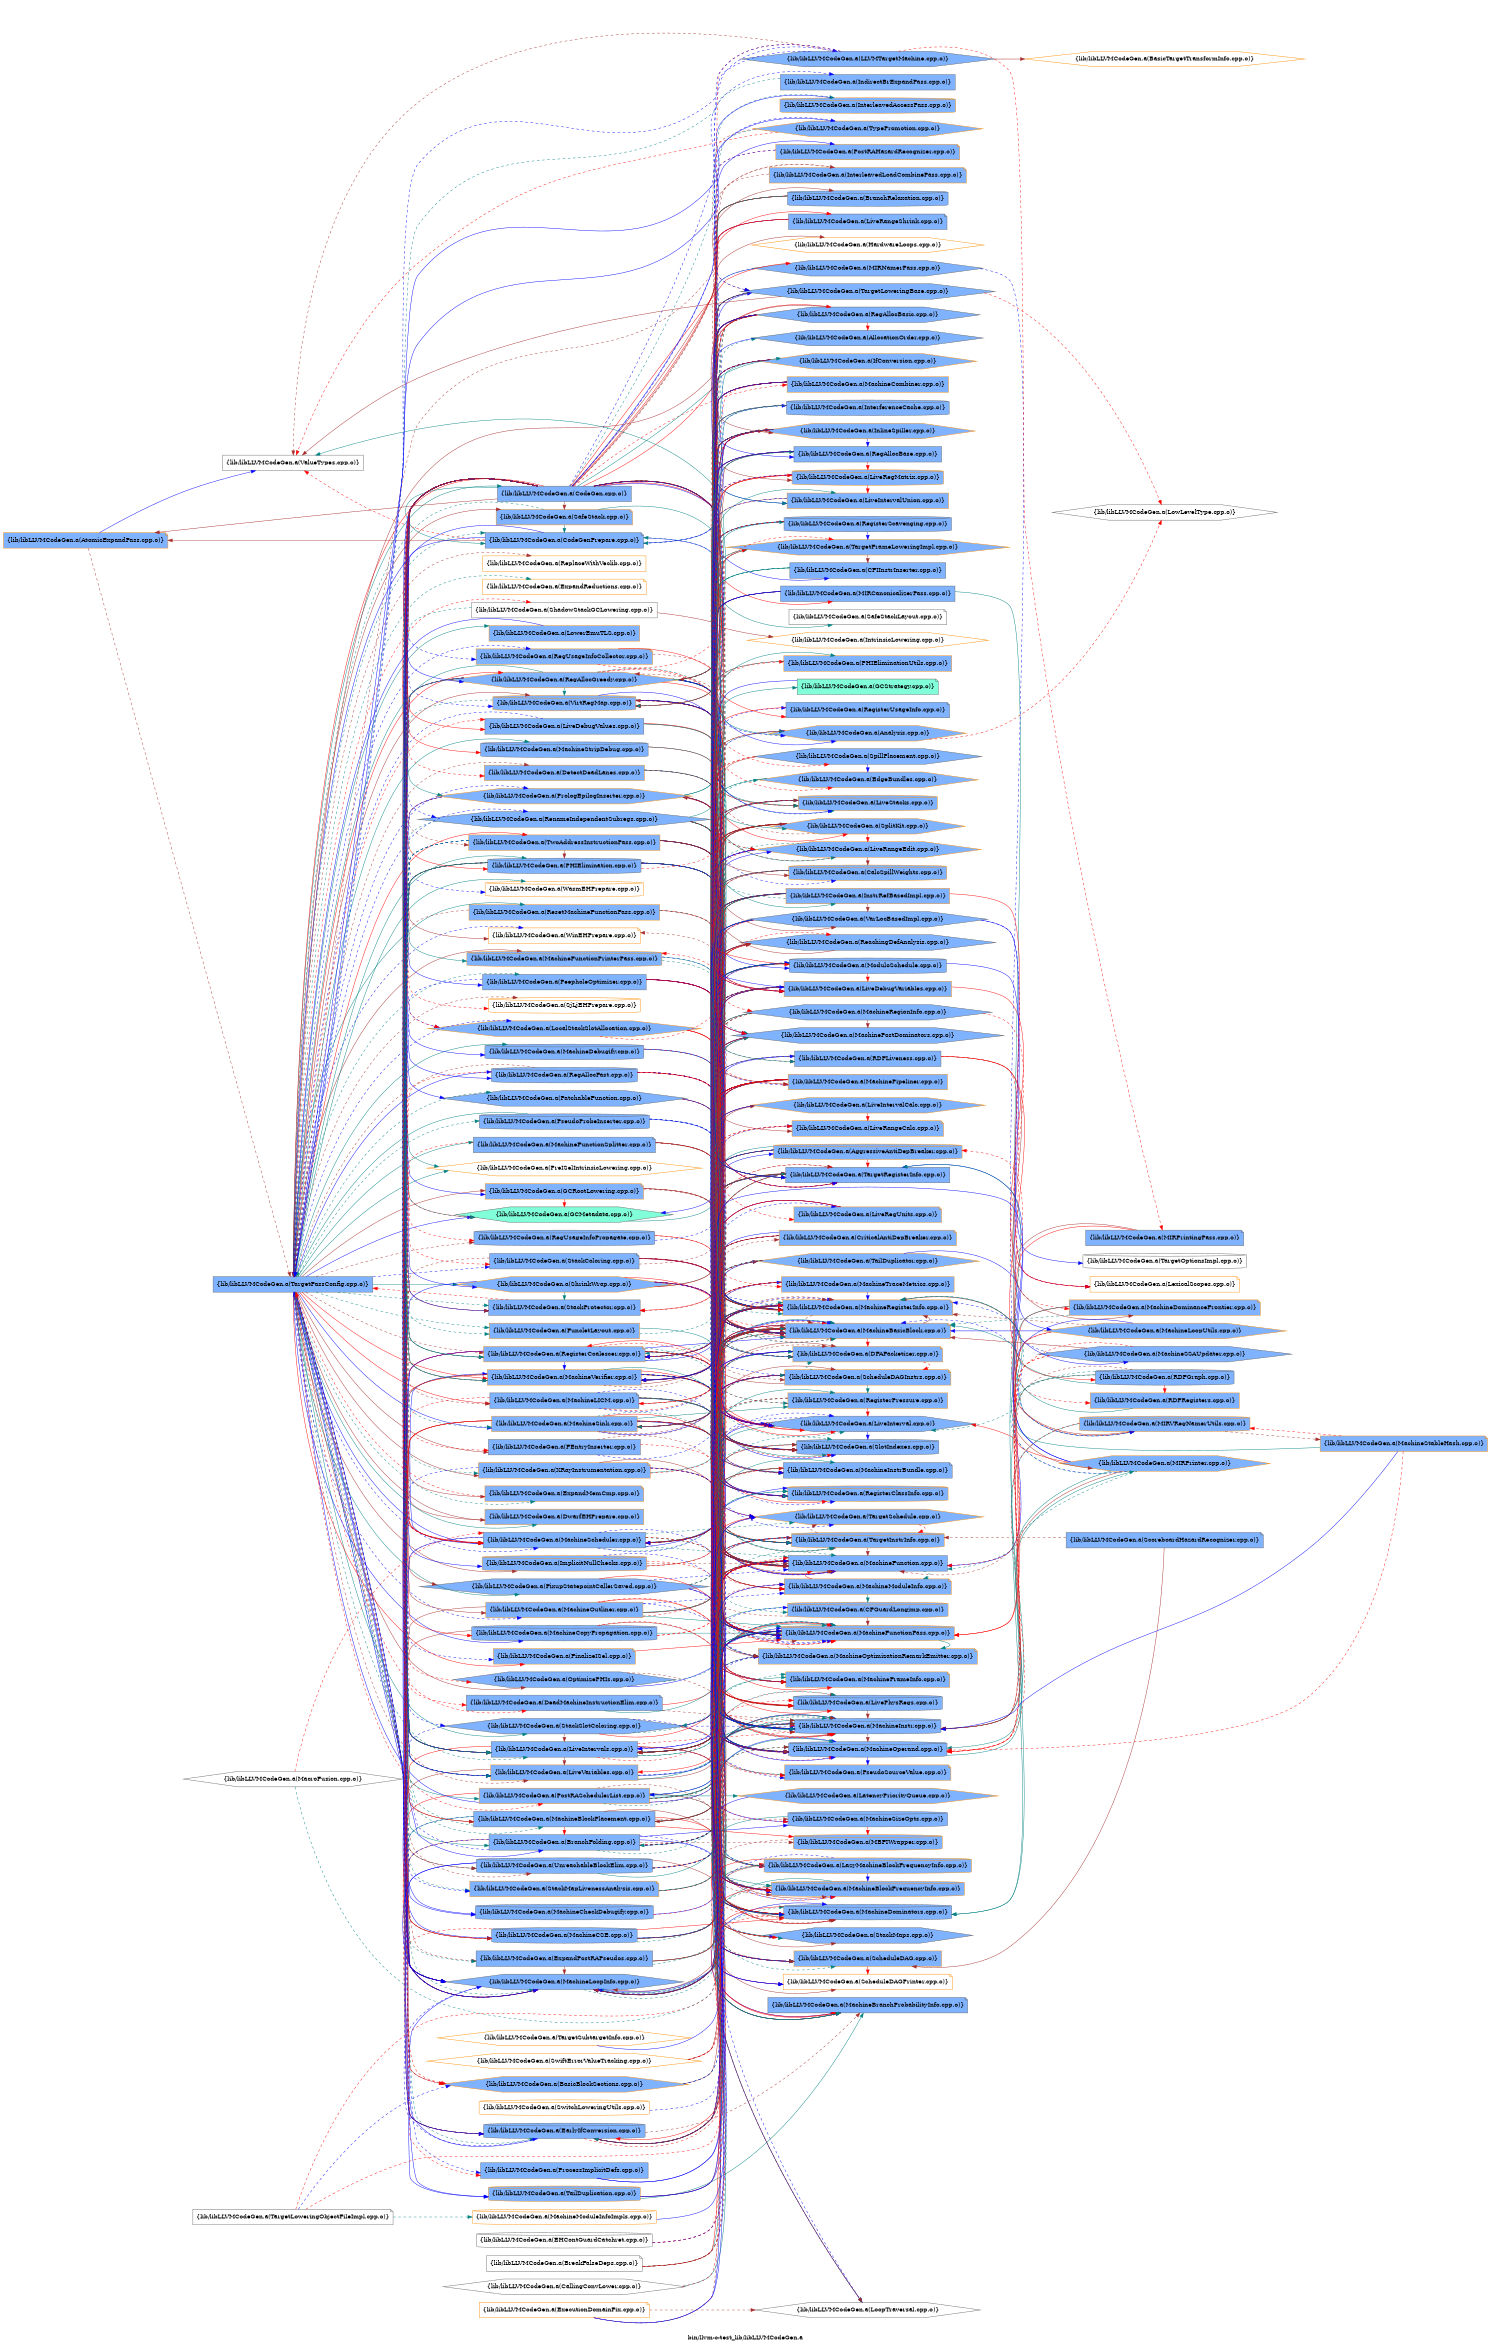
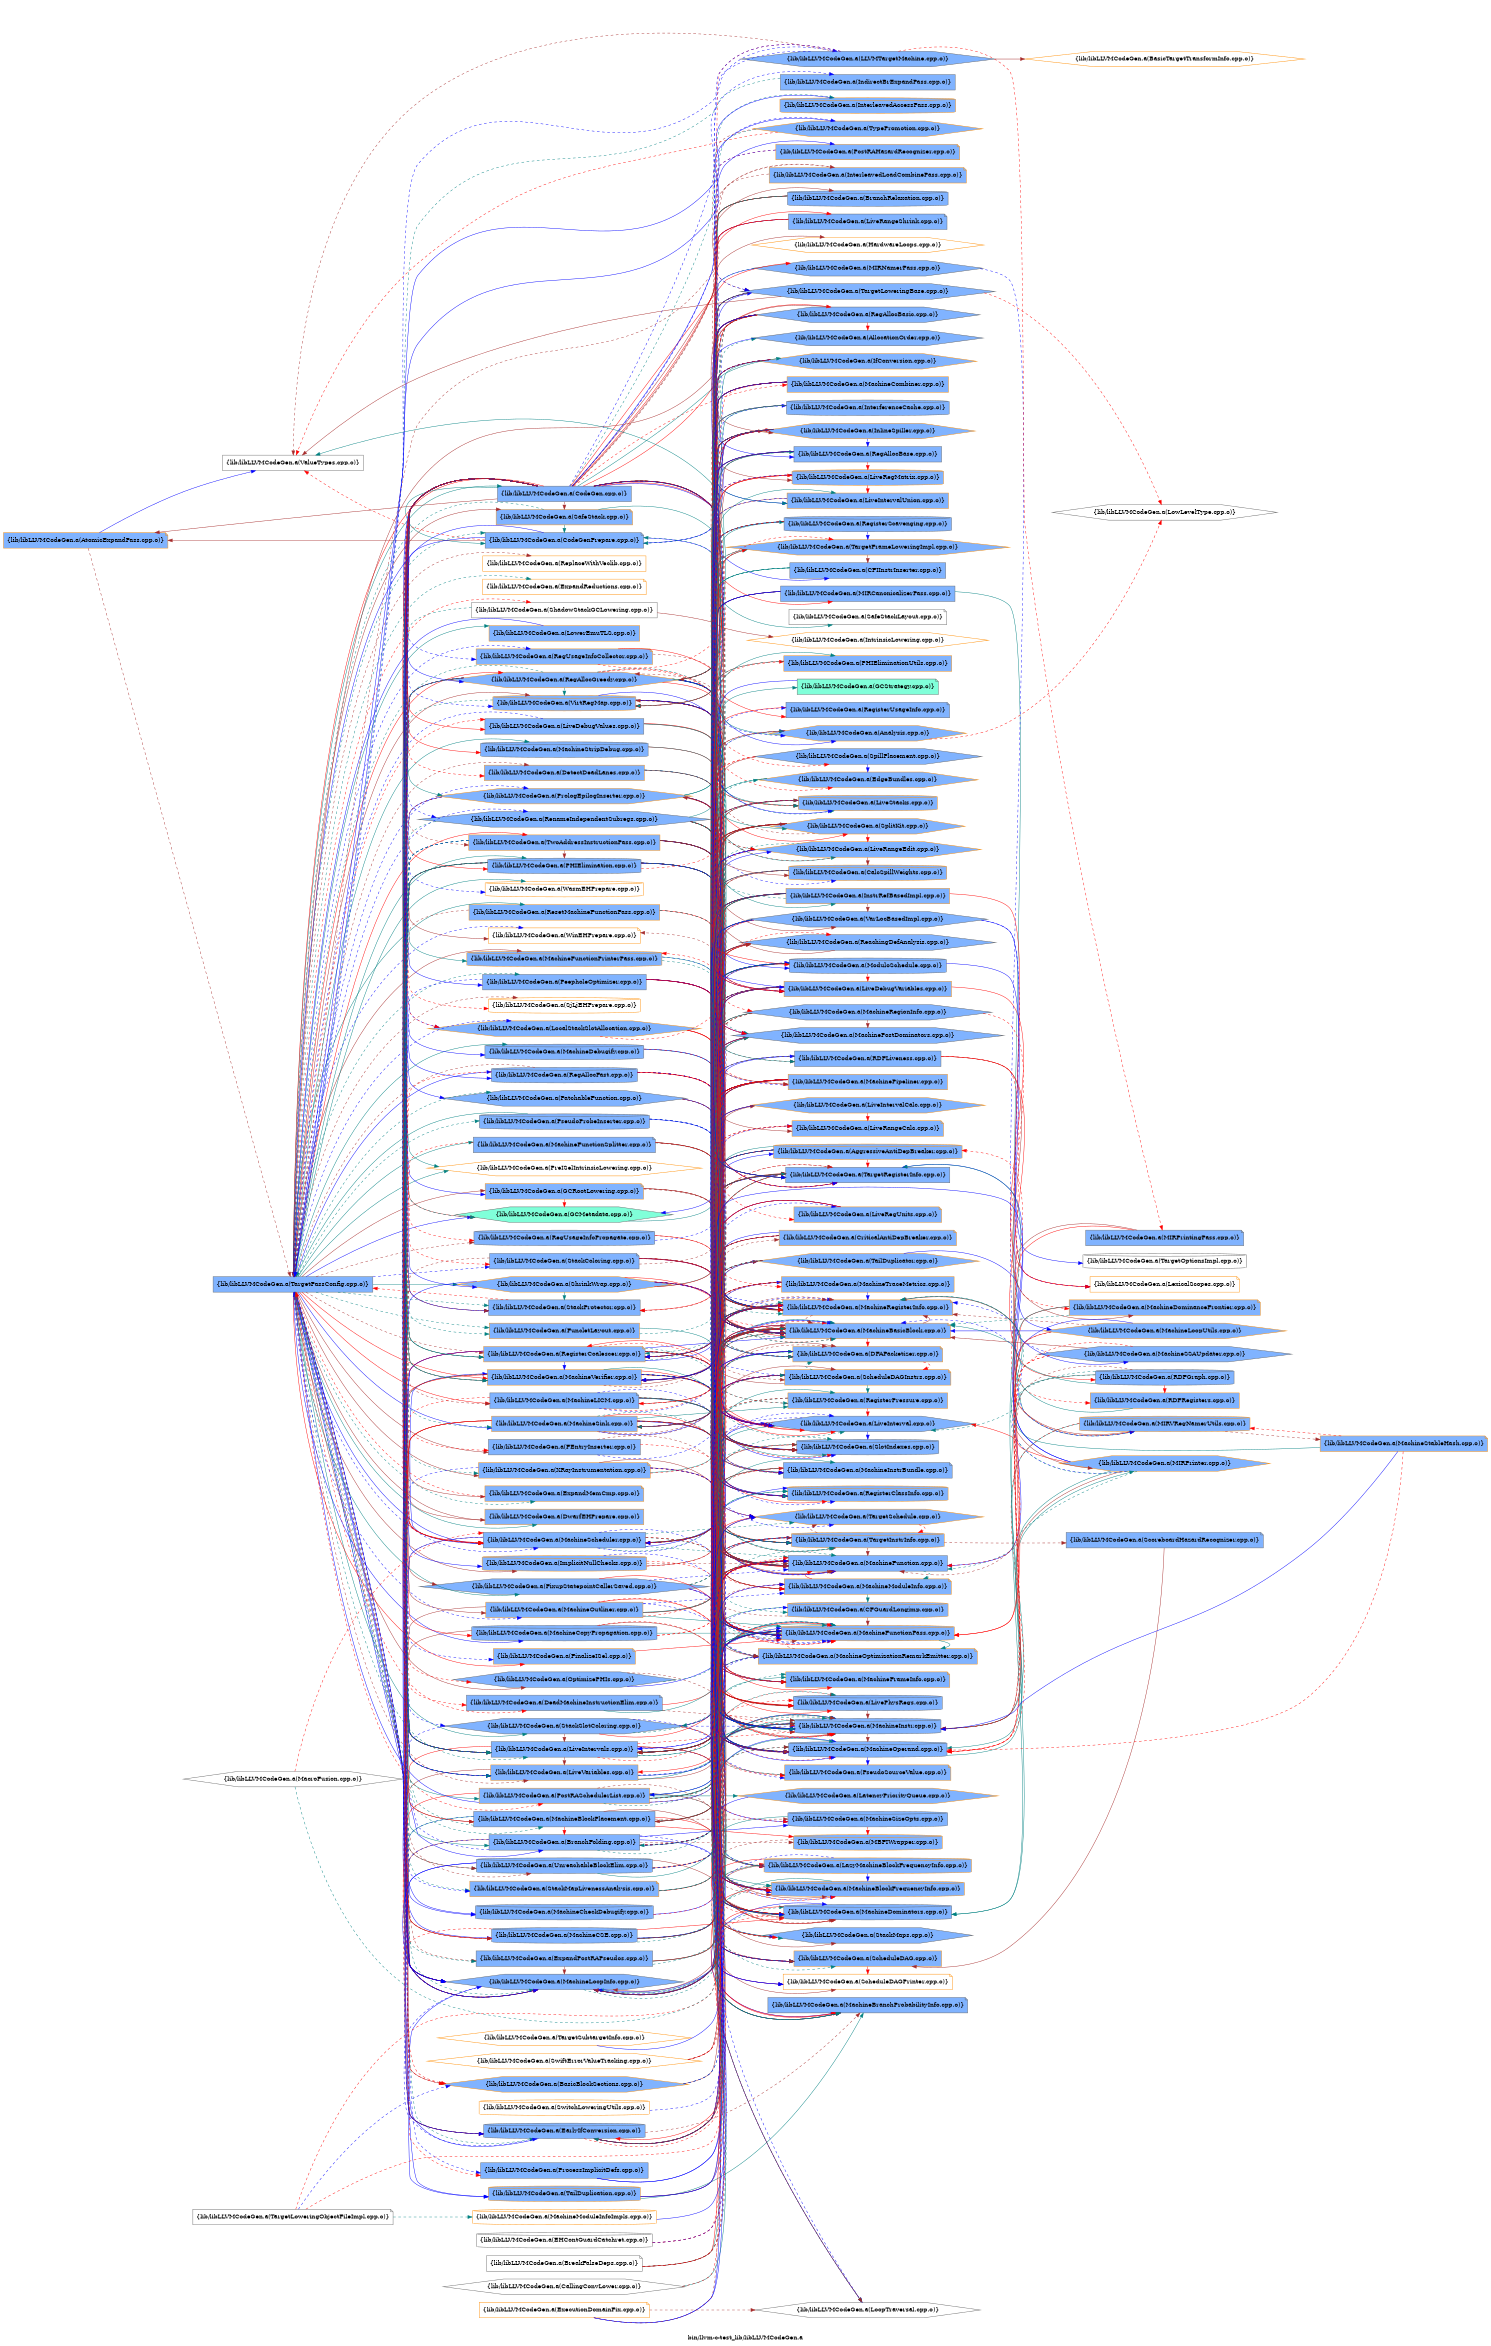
(374, 765) -> (374, 765)
(1007, 1537) -> (1003, 1543)
